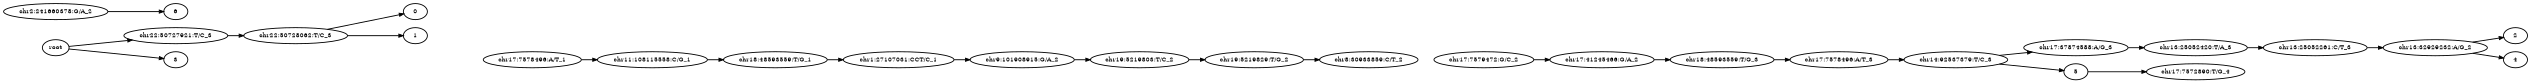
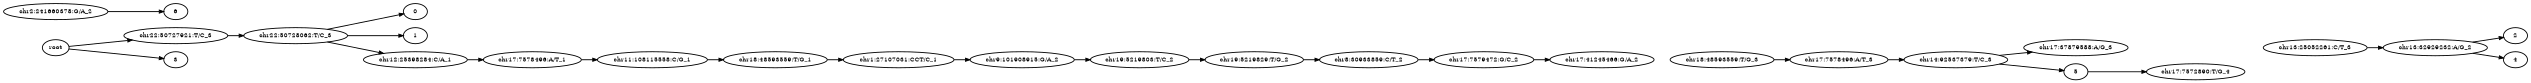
(2076, 48) -> (2076, 48)
(2196, 48) -> none
none -> (415, 60)
none -> (1424, 60)
(1660, 60) -> none
